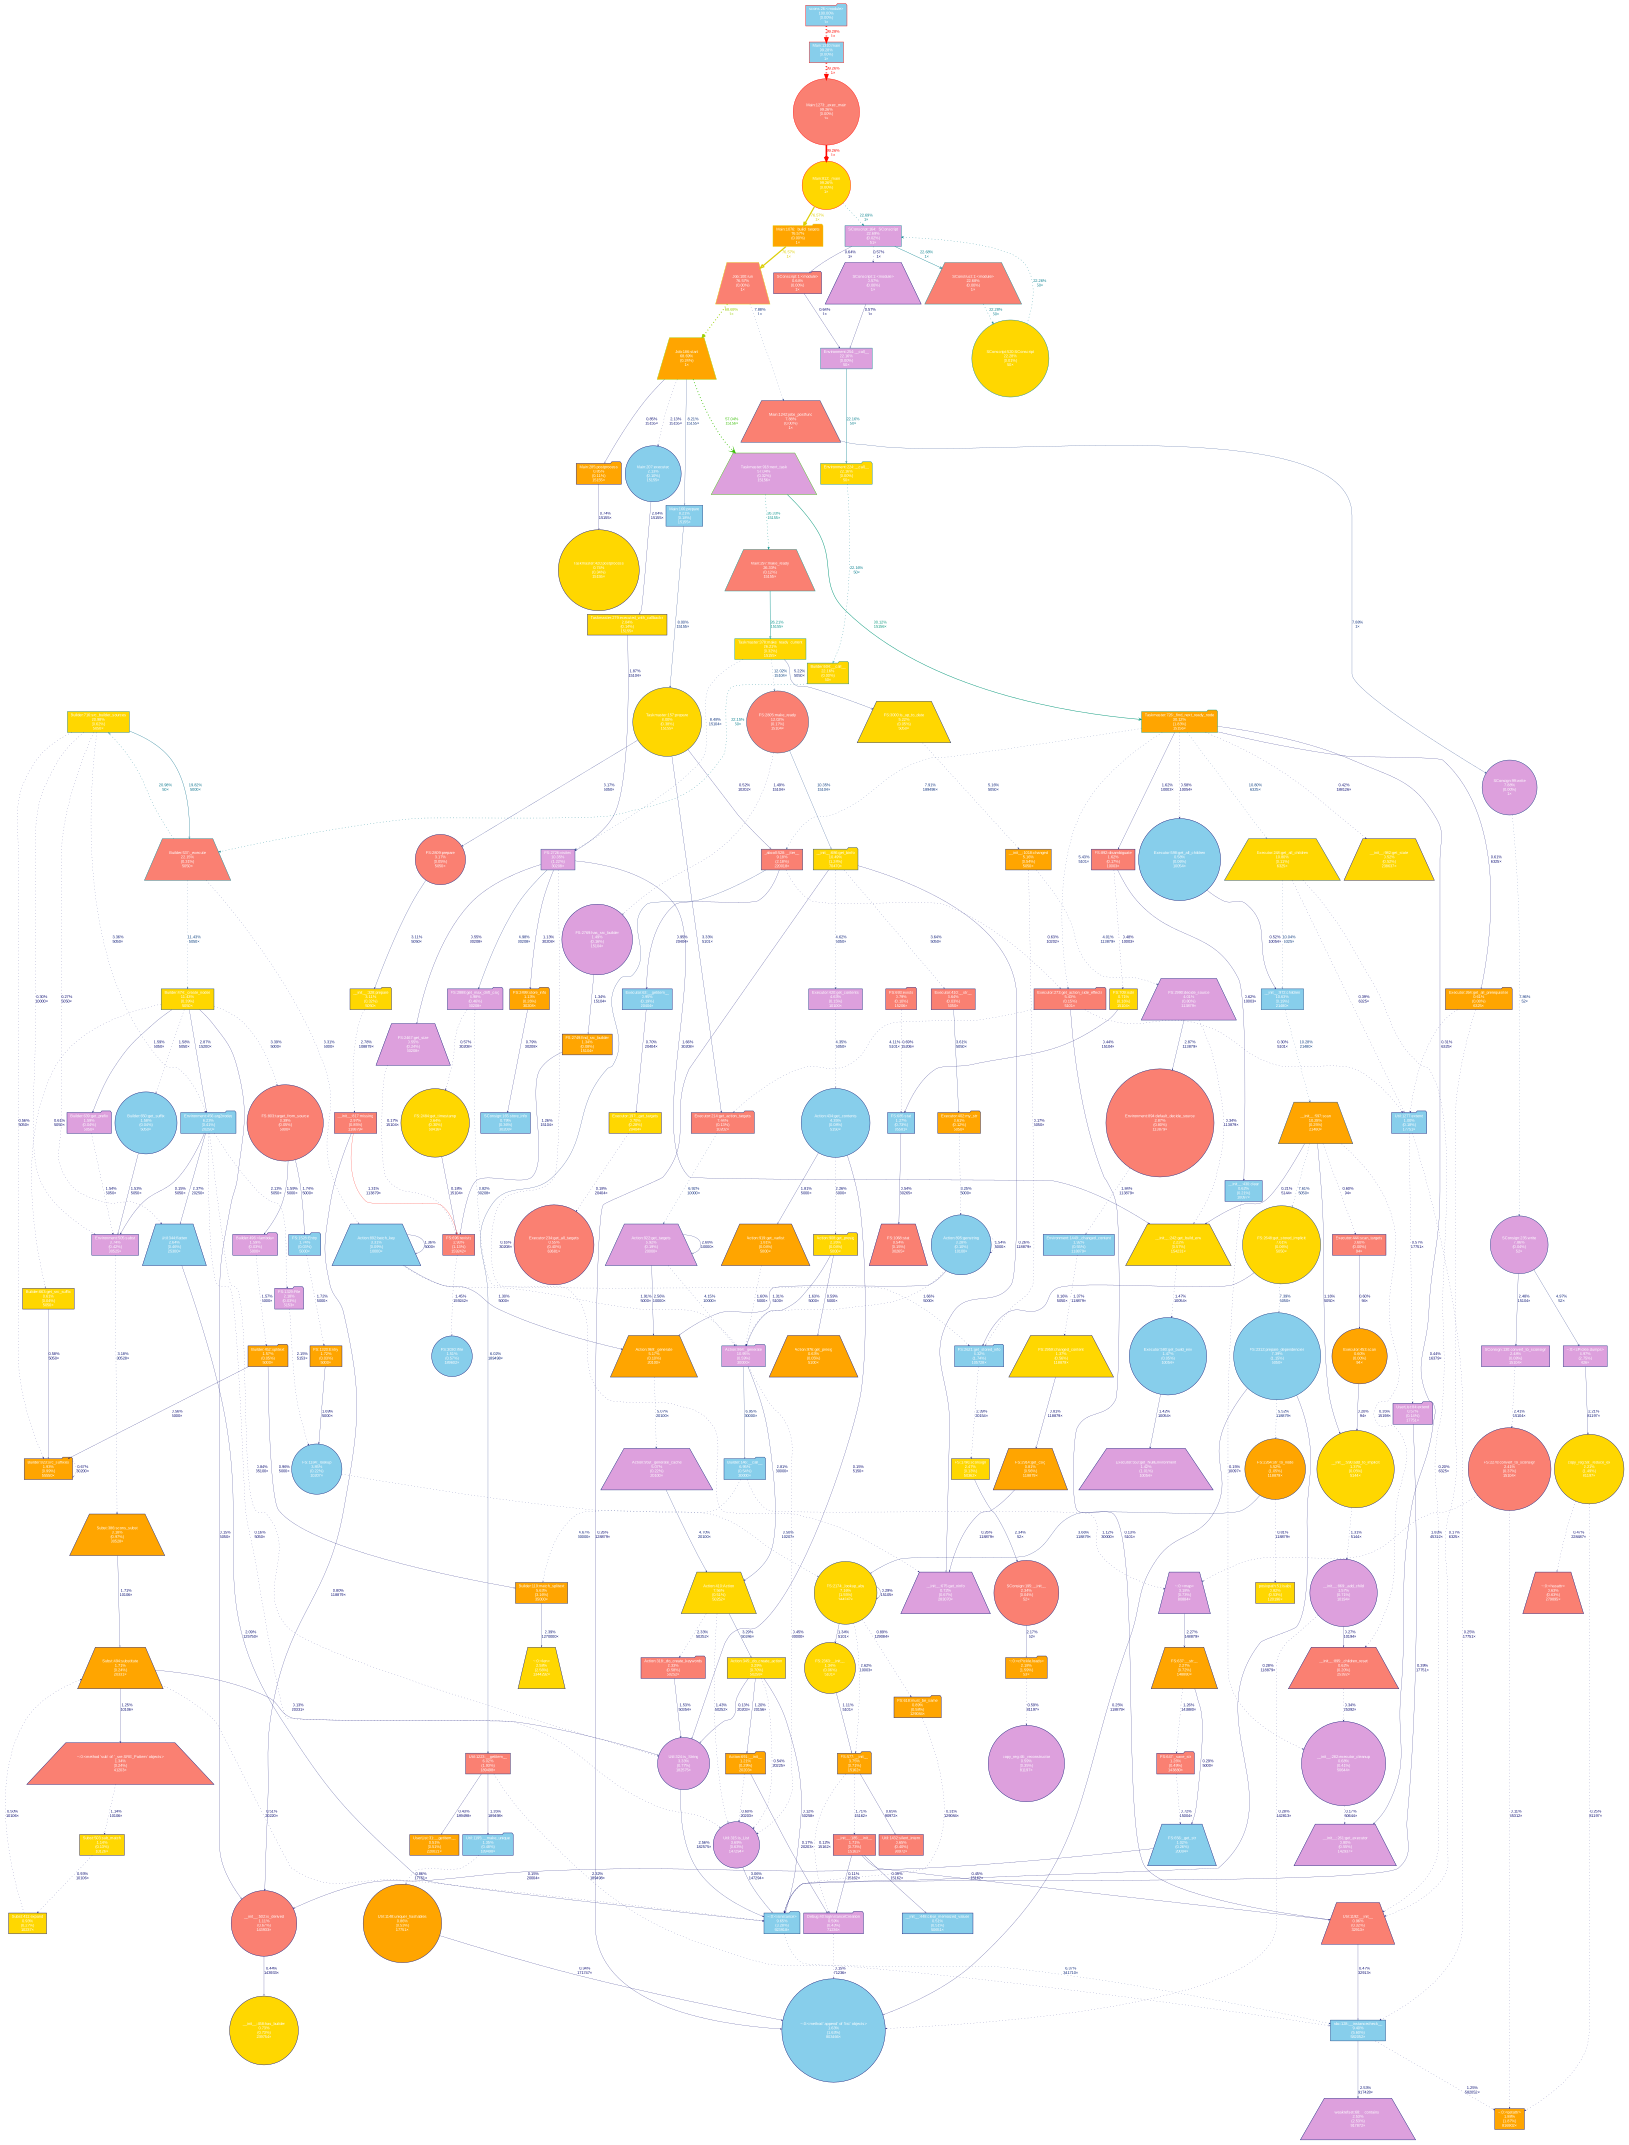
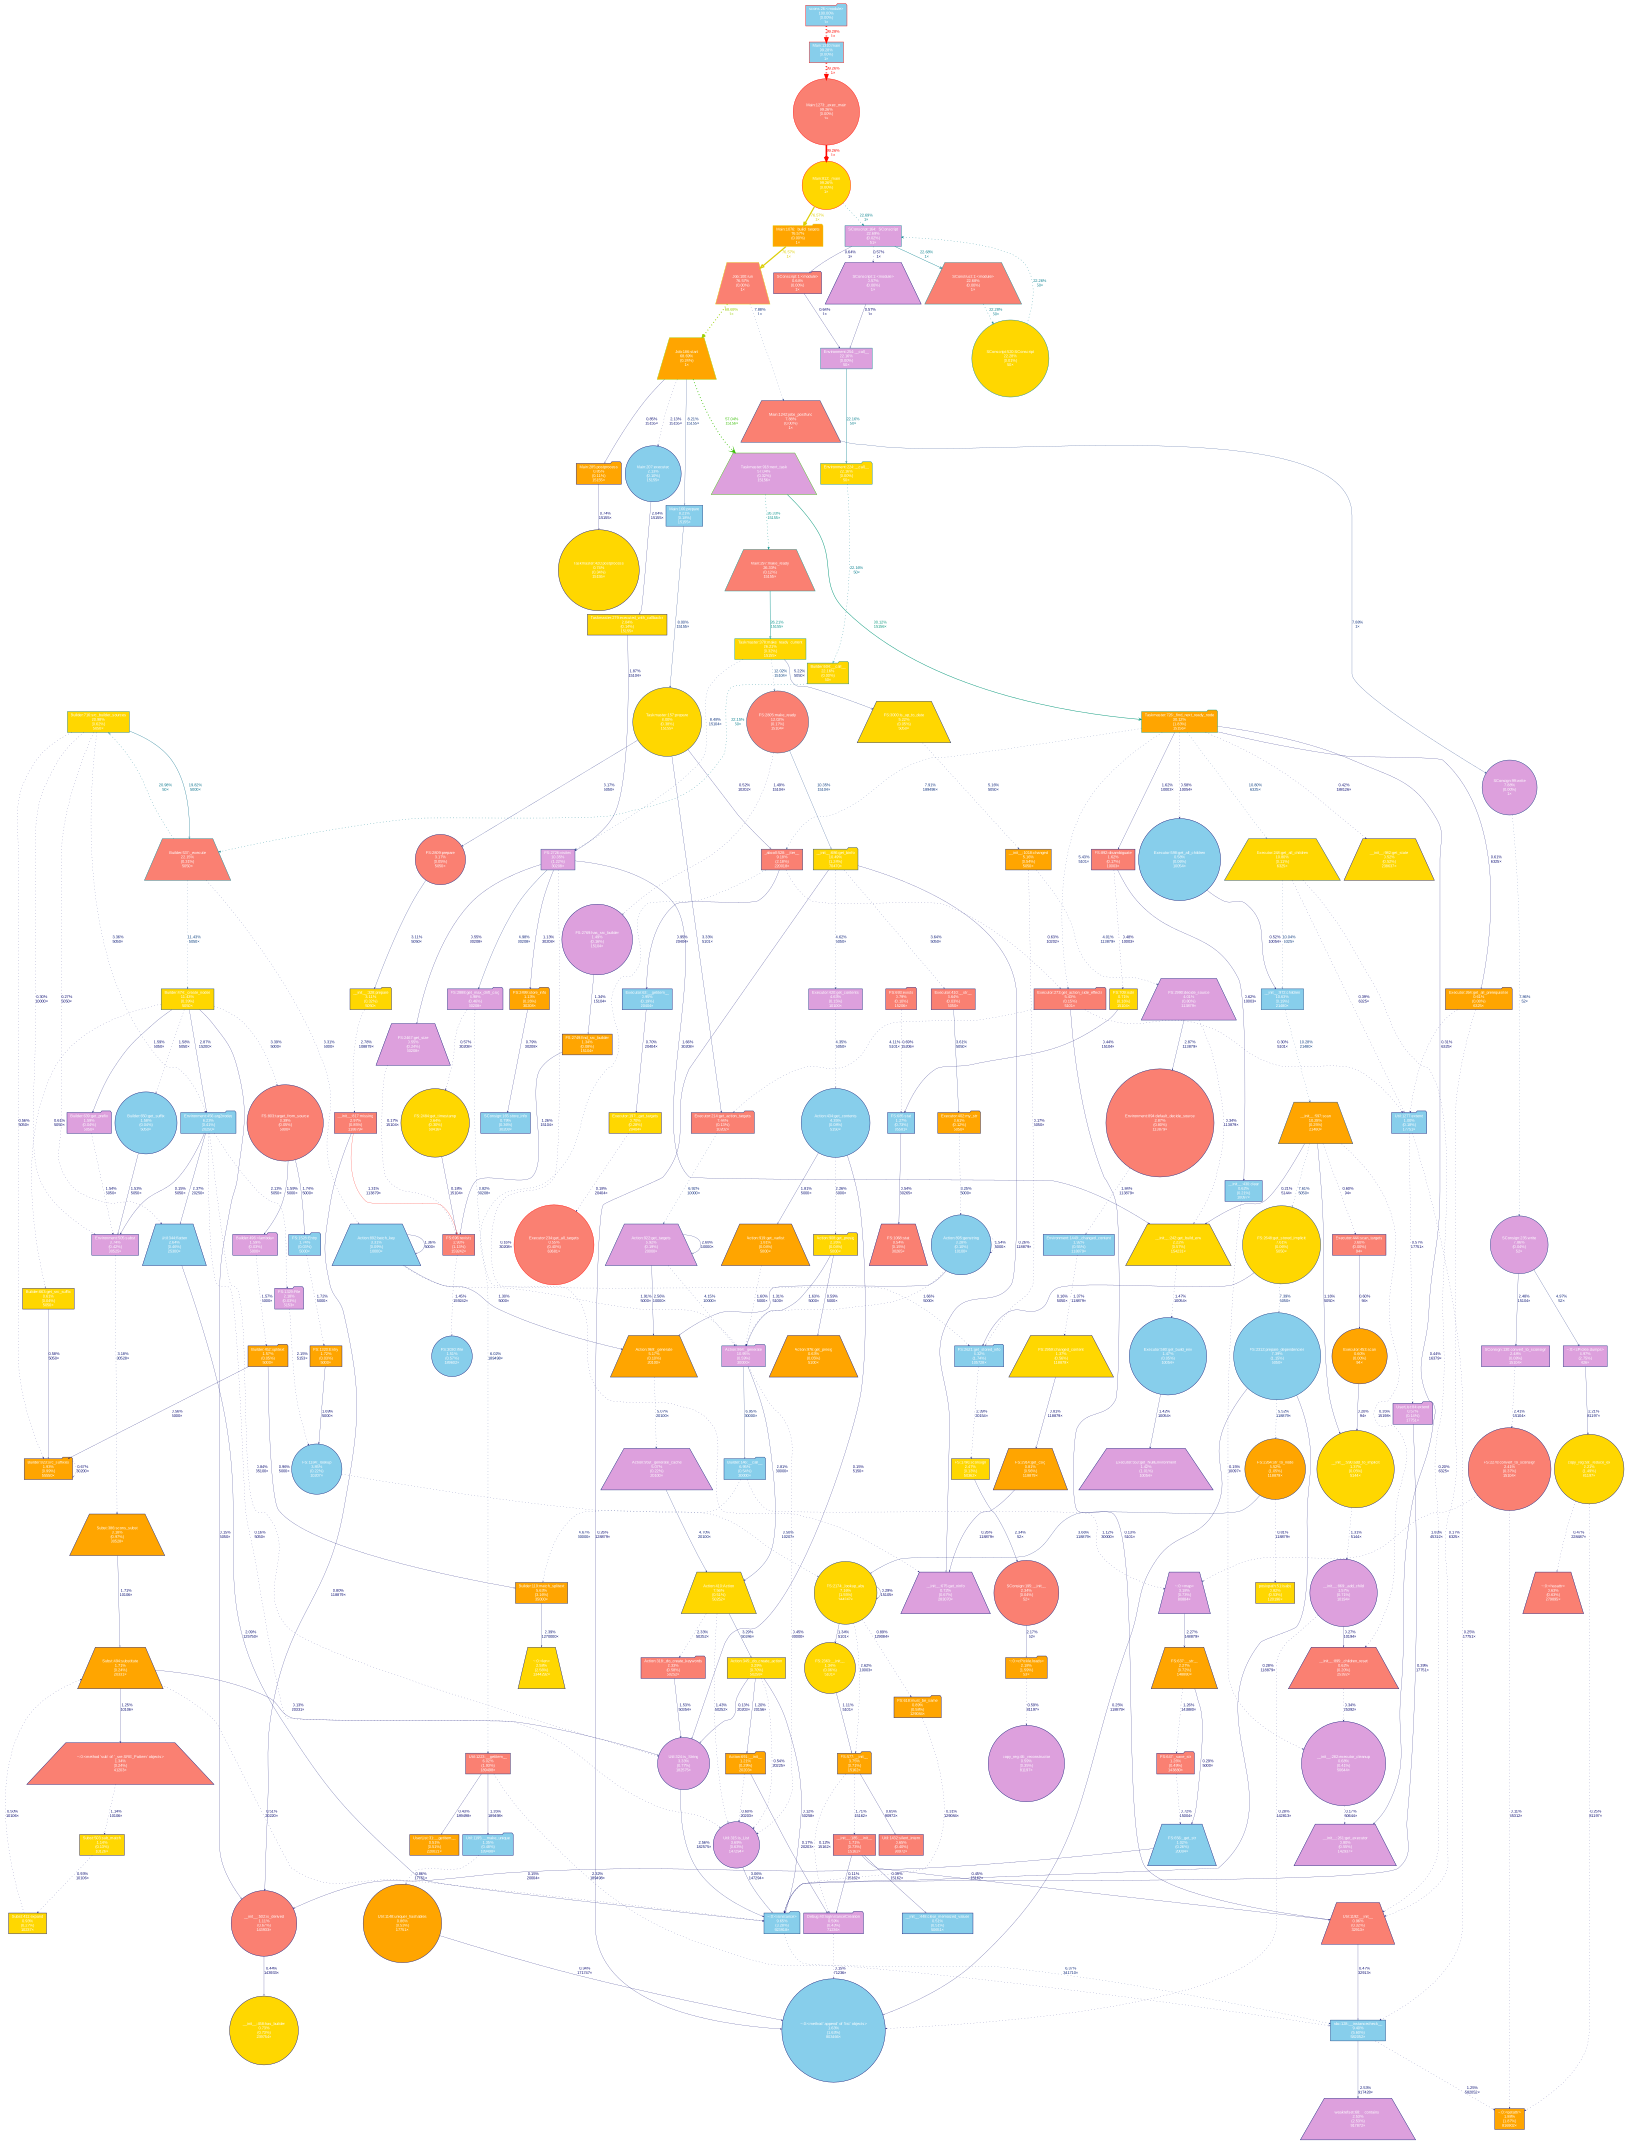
(482, 1225) -> (482, 1225)
(554, 1245) -> (554, 1245)
